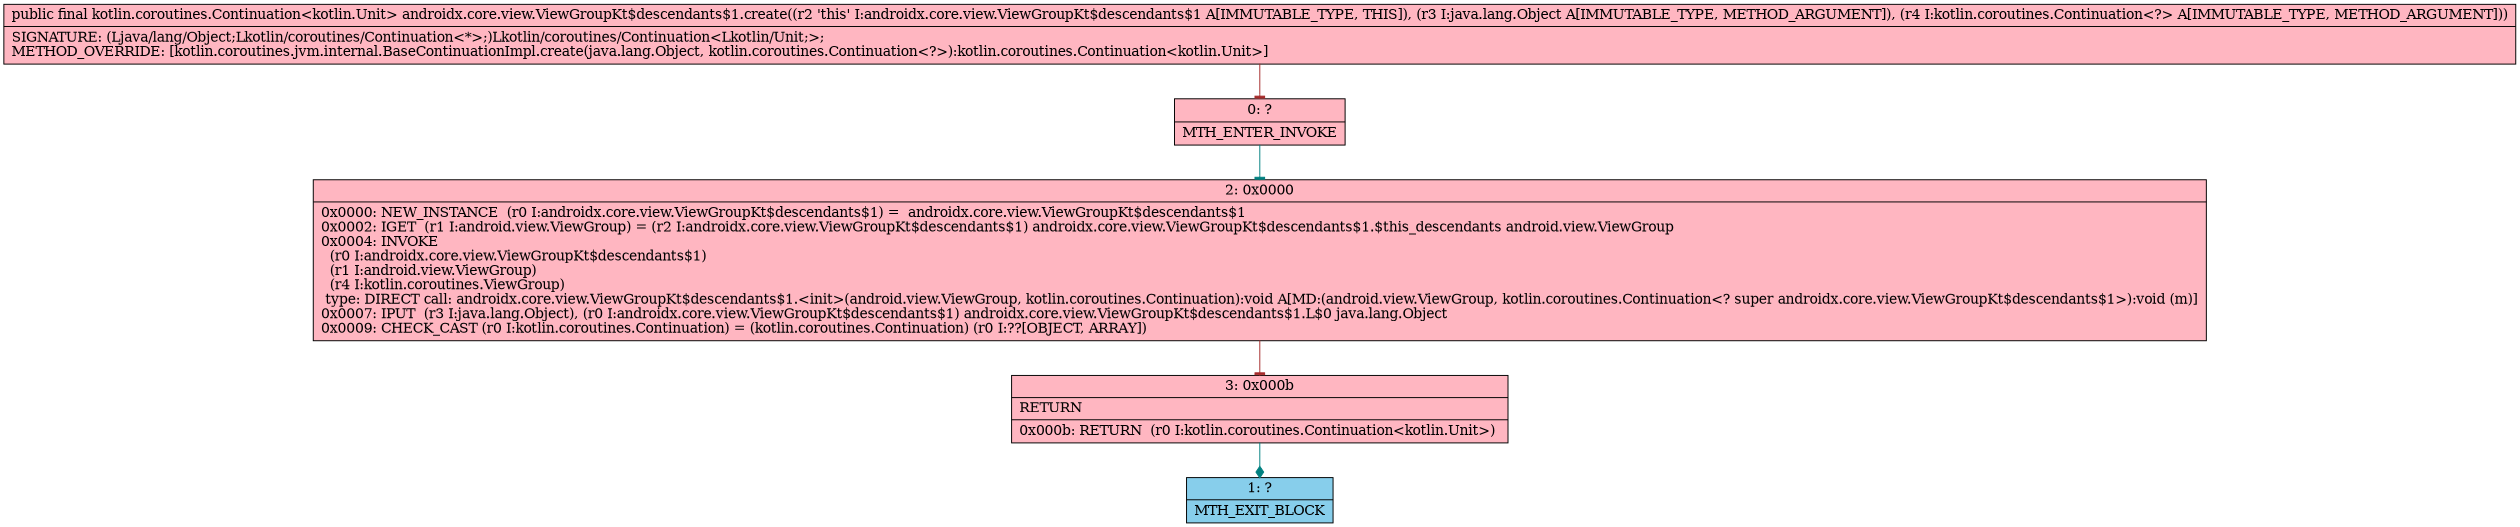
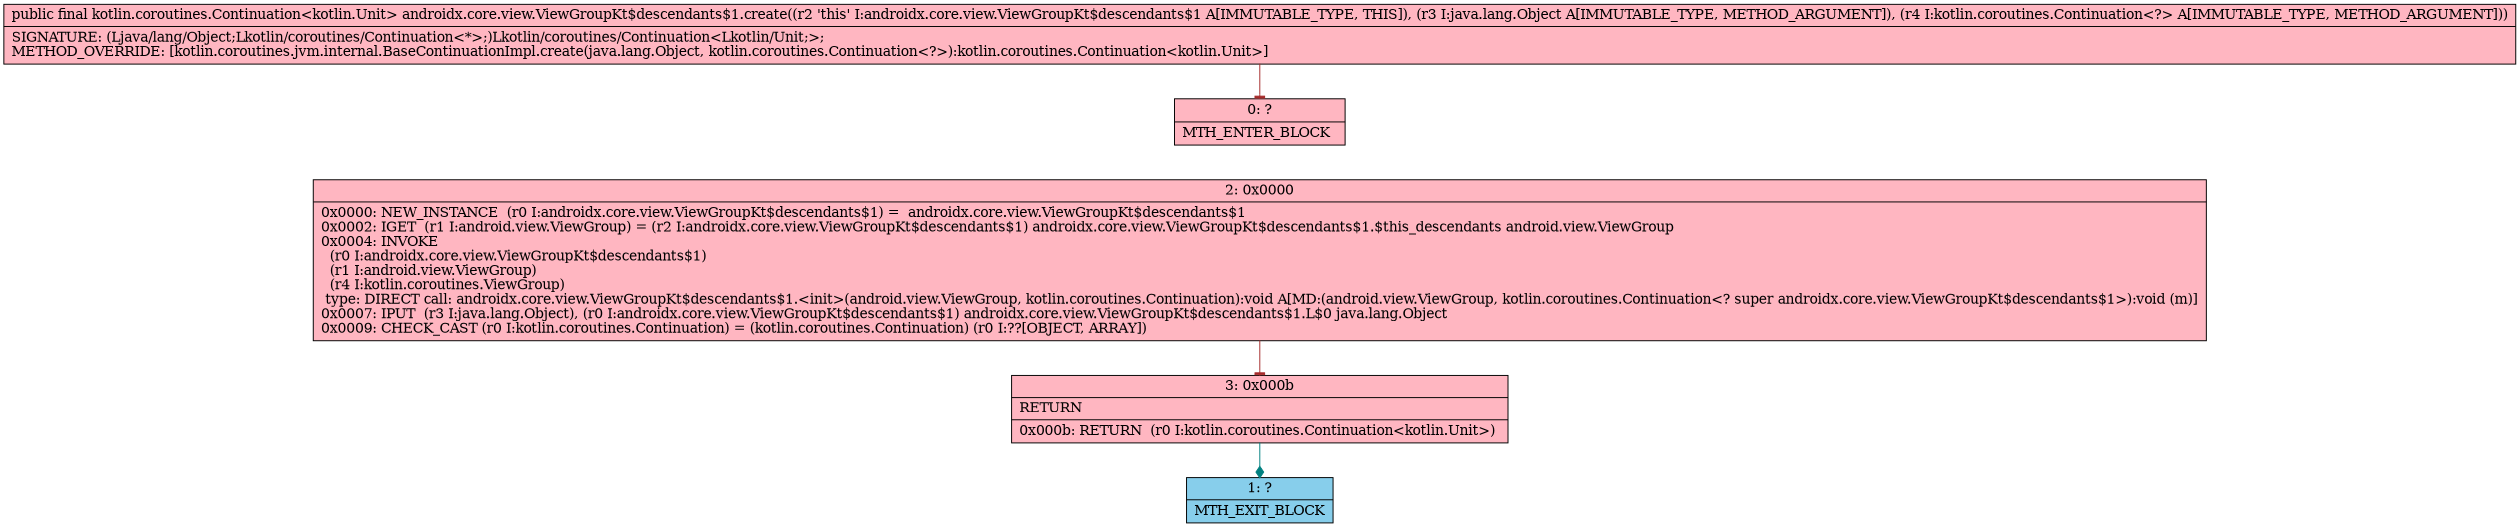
(1260, 133) -> (1256, 133)
(1260, 160) -> none
